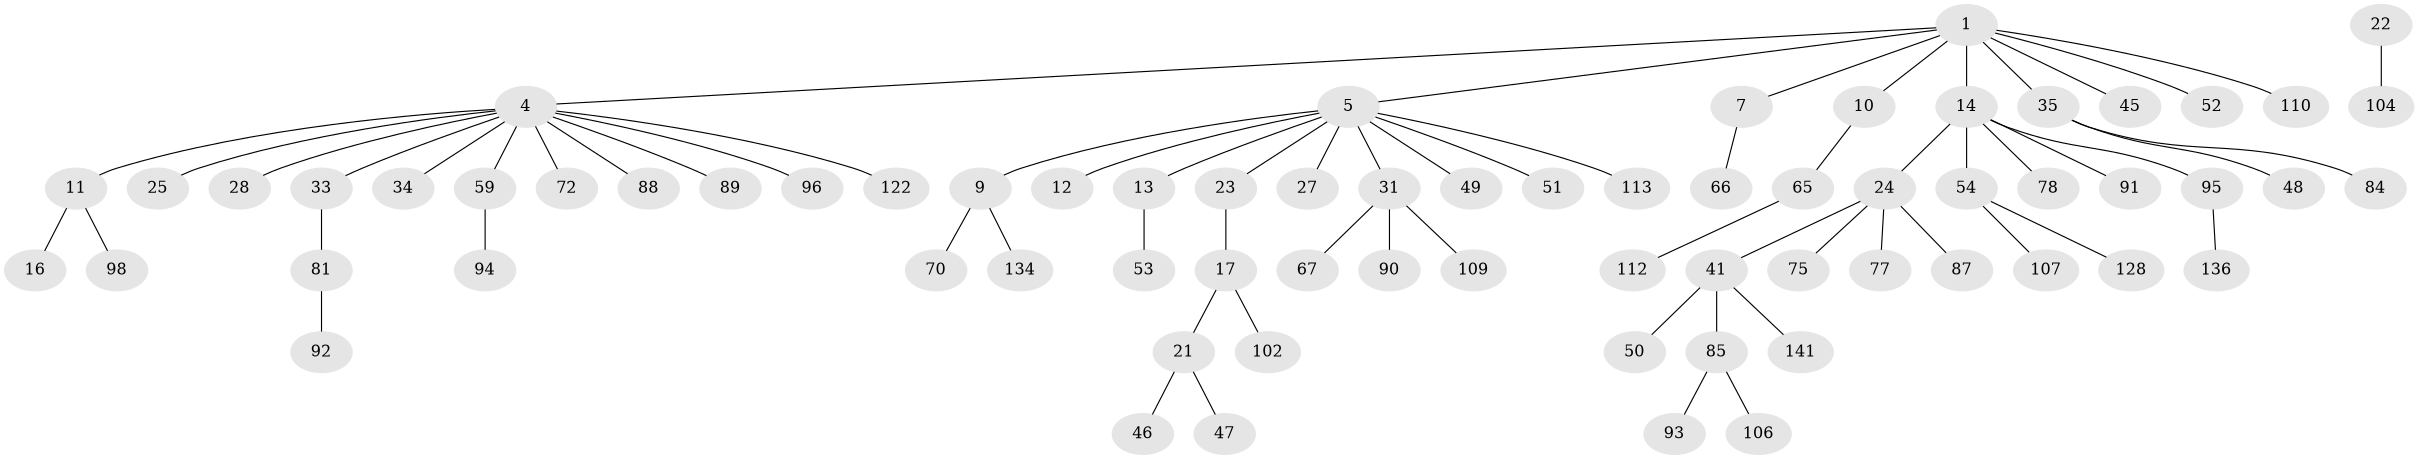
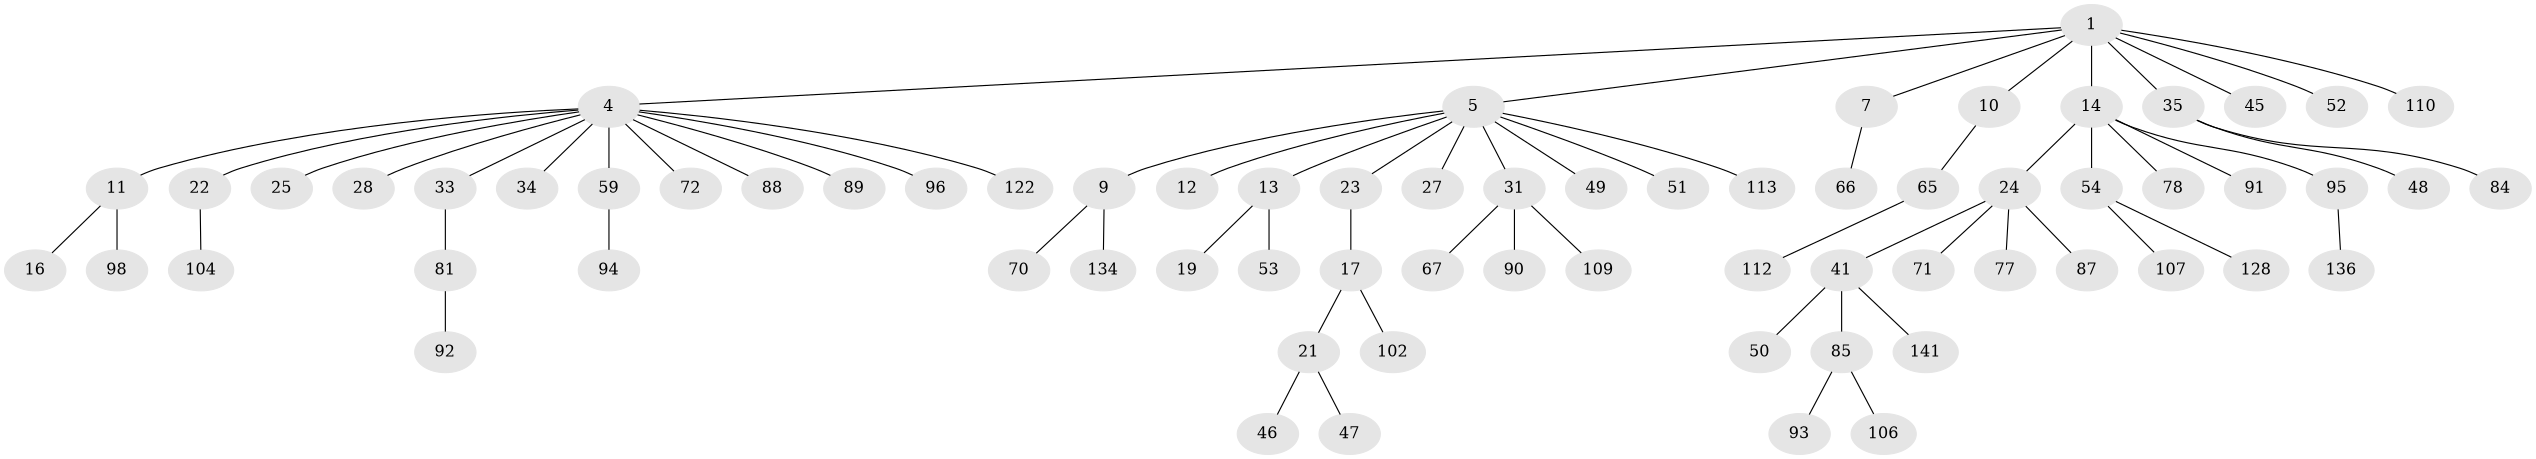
none -> (399, 132)
none -> (1187, 270)
(1798, 270) -> (1923, 270)
